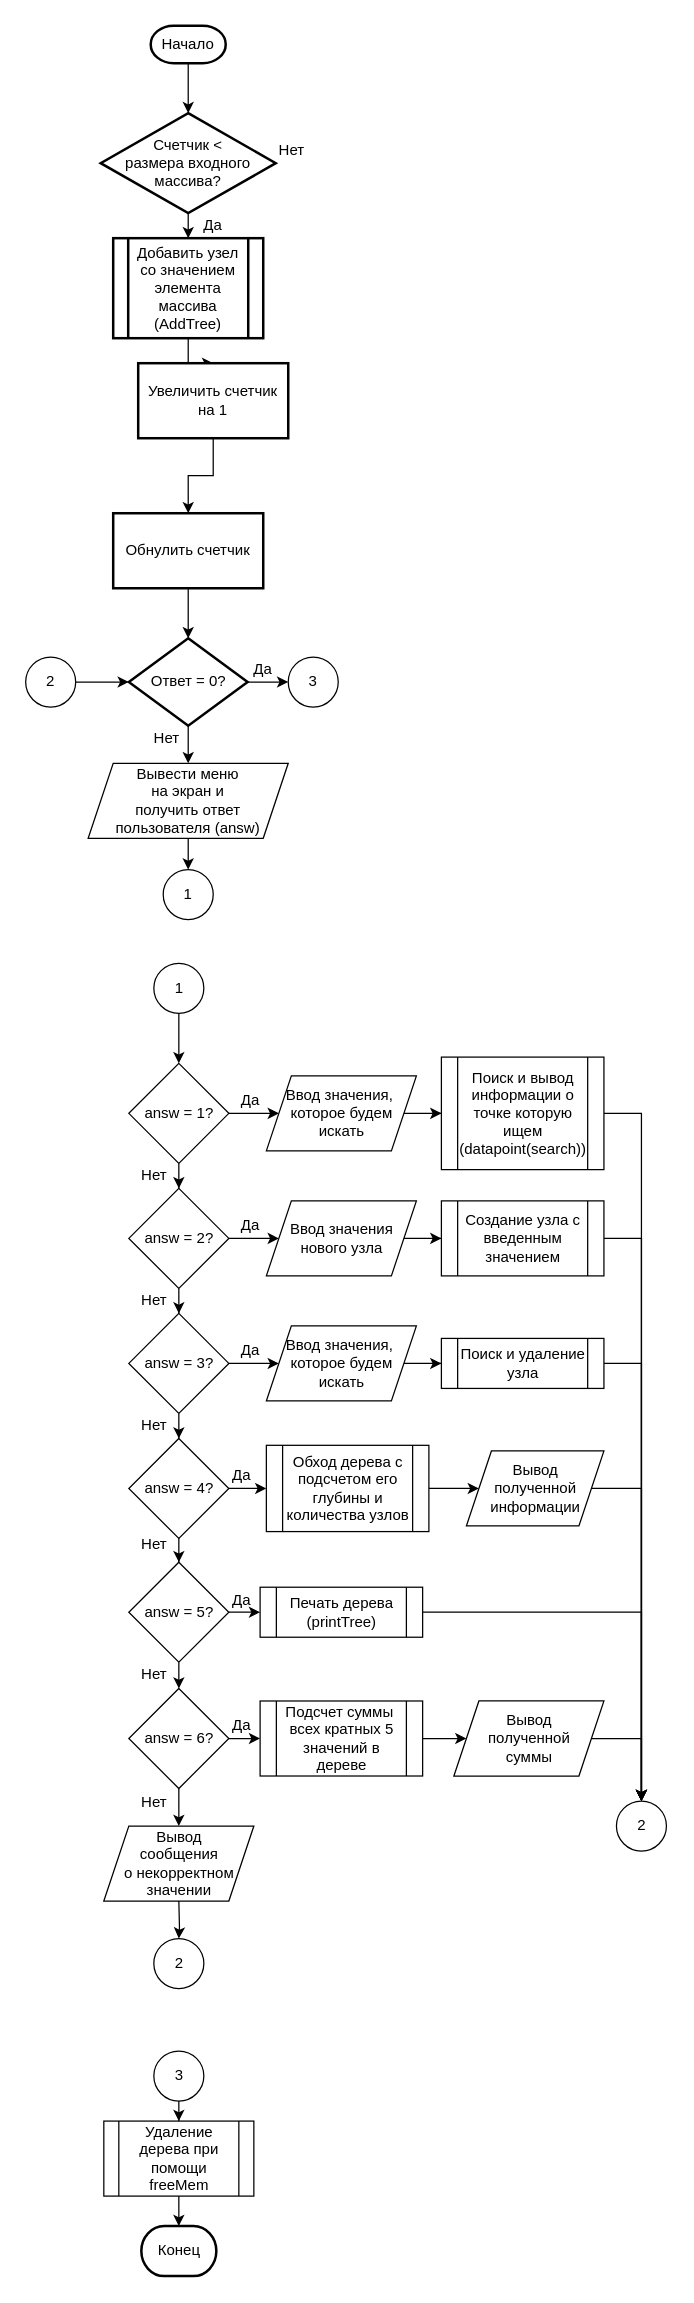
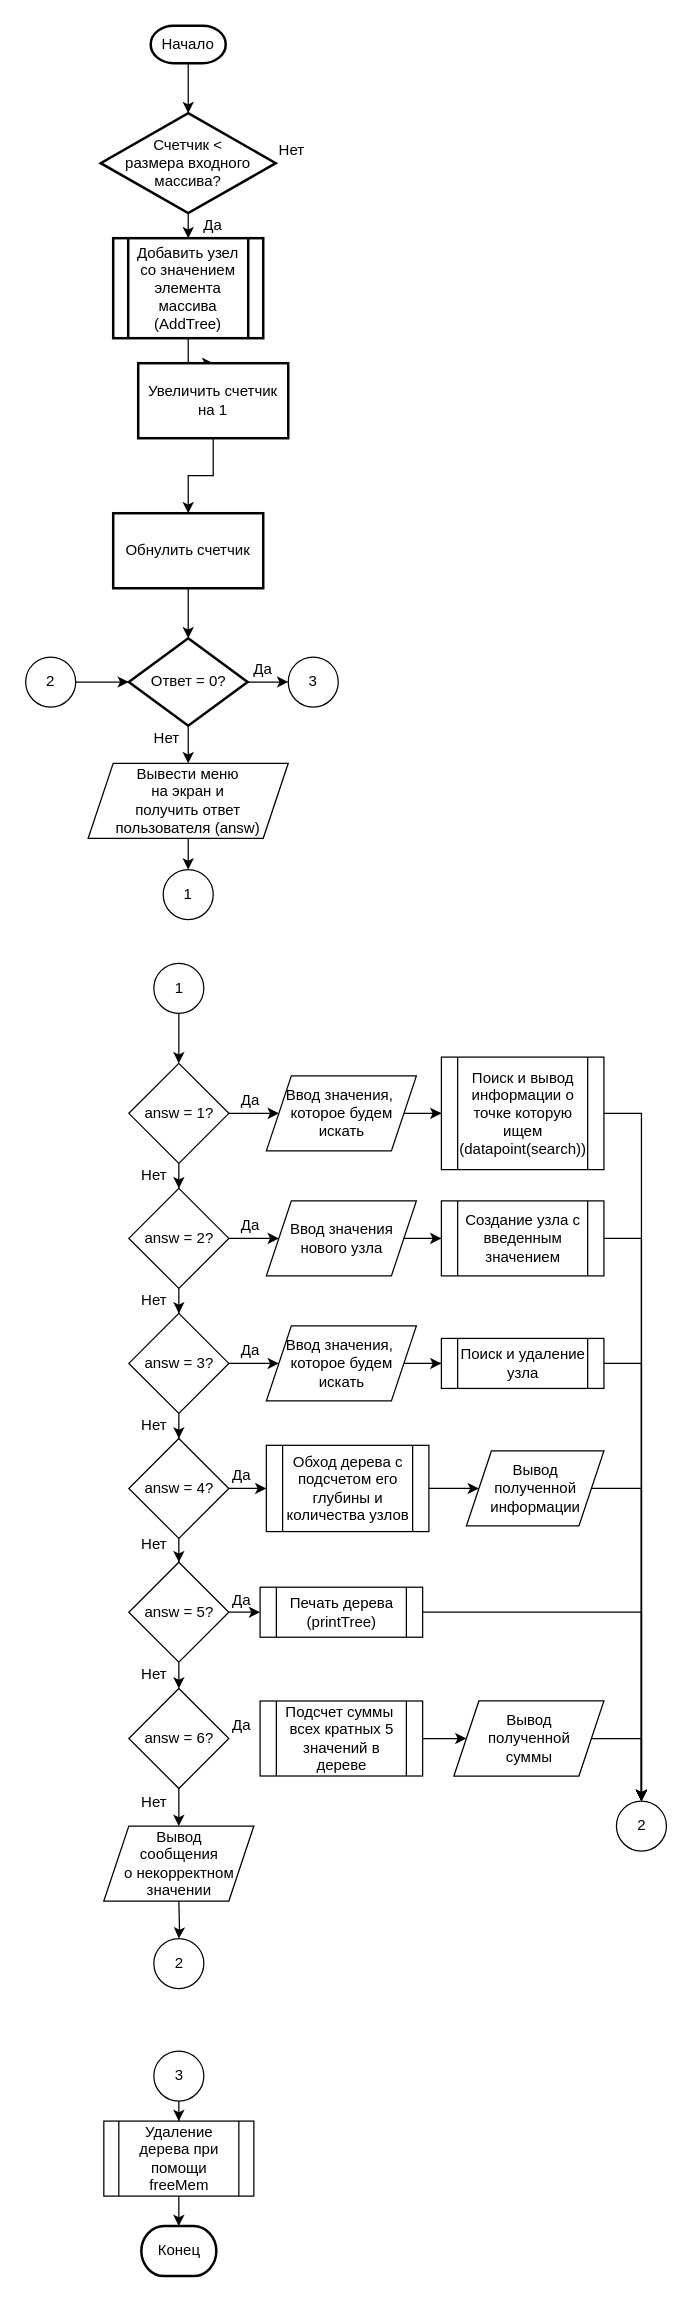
(249, 1738) -> none
